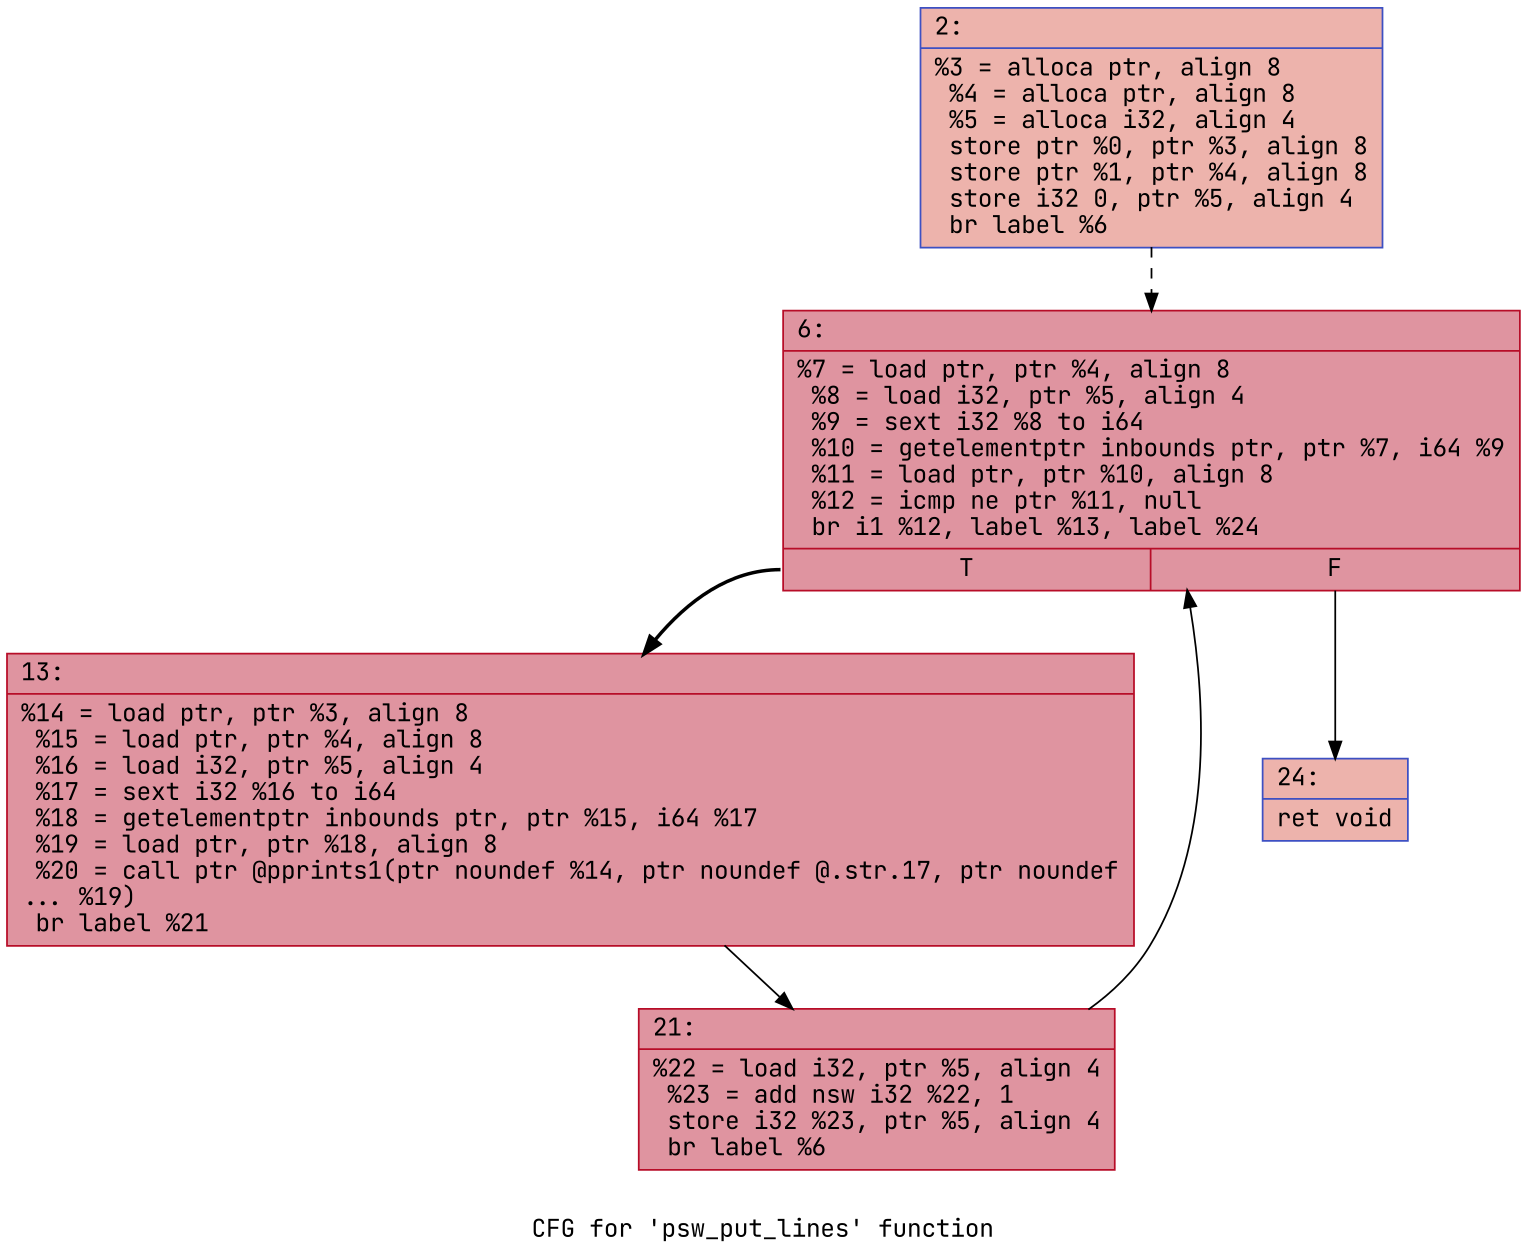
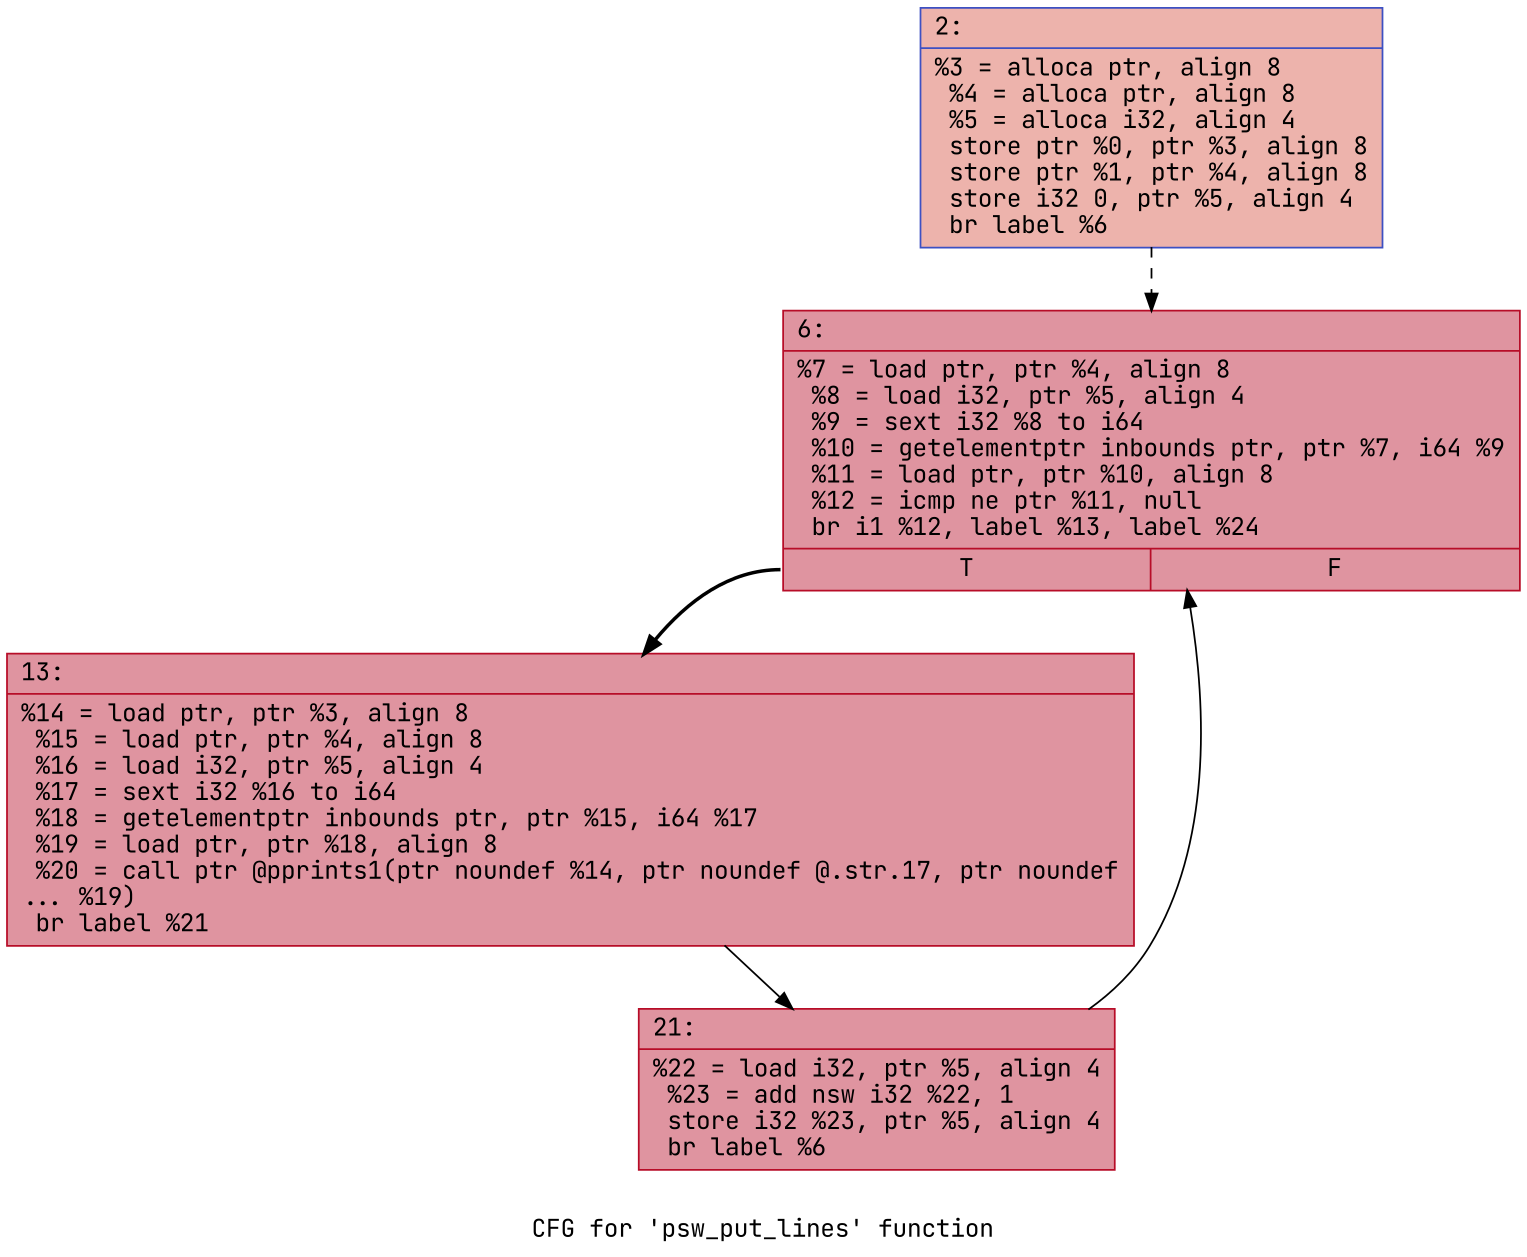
(1335, 800) -> none
